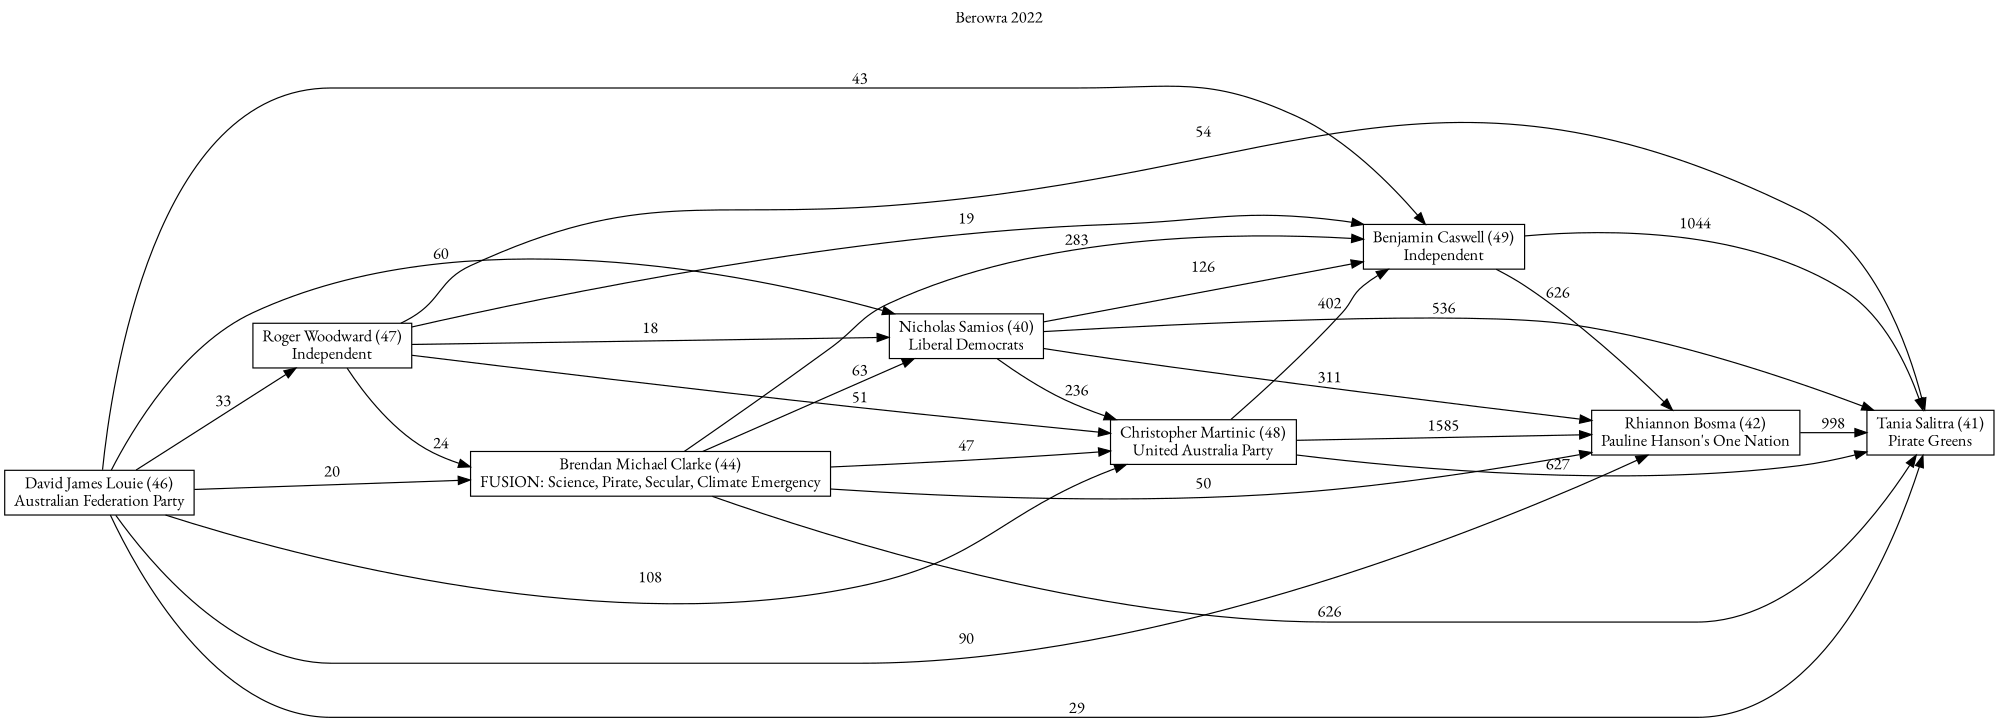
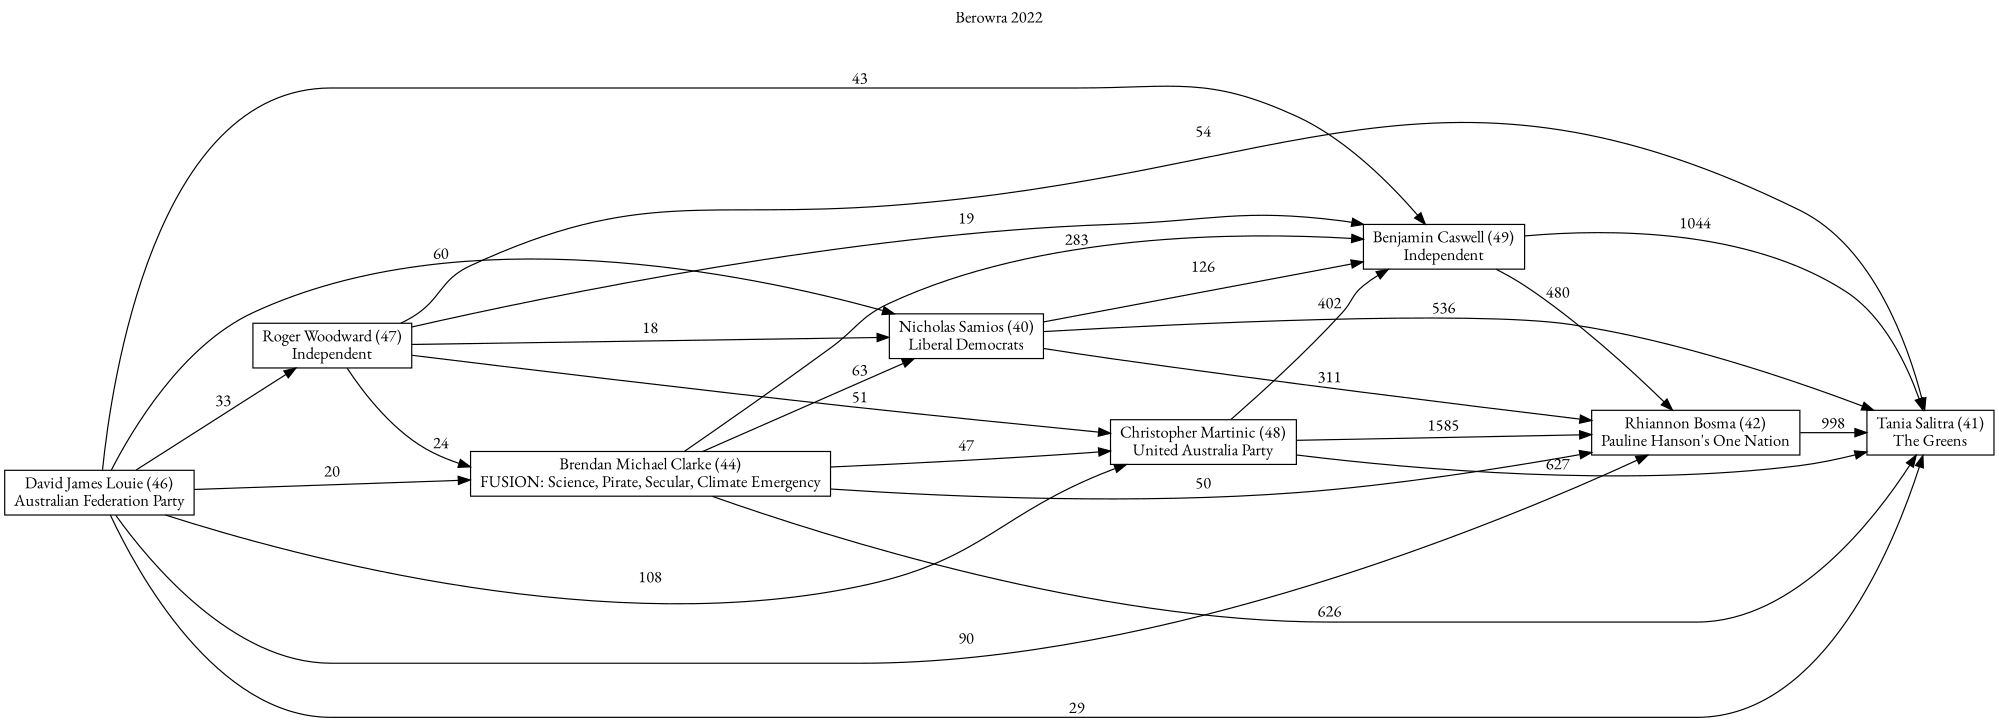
(1558, 293) -> (1558, 293)
(1049, 392) -> none
(1930, 433) -> (1930, 433)
